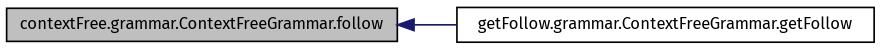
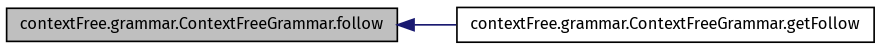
(666, 25) -> (666, 25)
